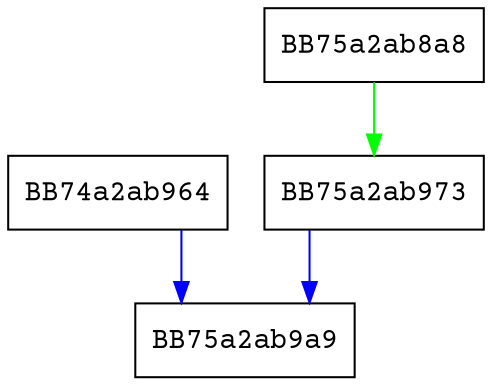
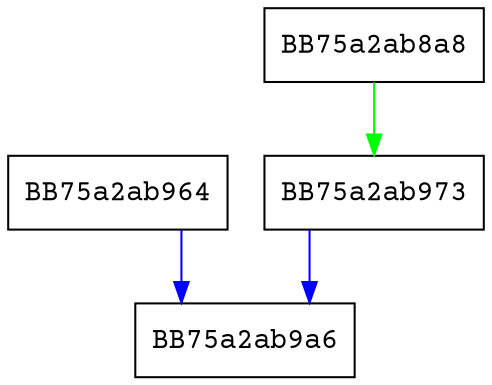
(118, 193) -> (118, 193)
(245, 340) -> (245, 340)
